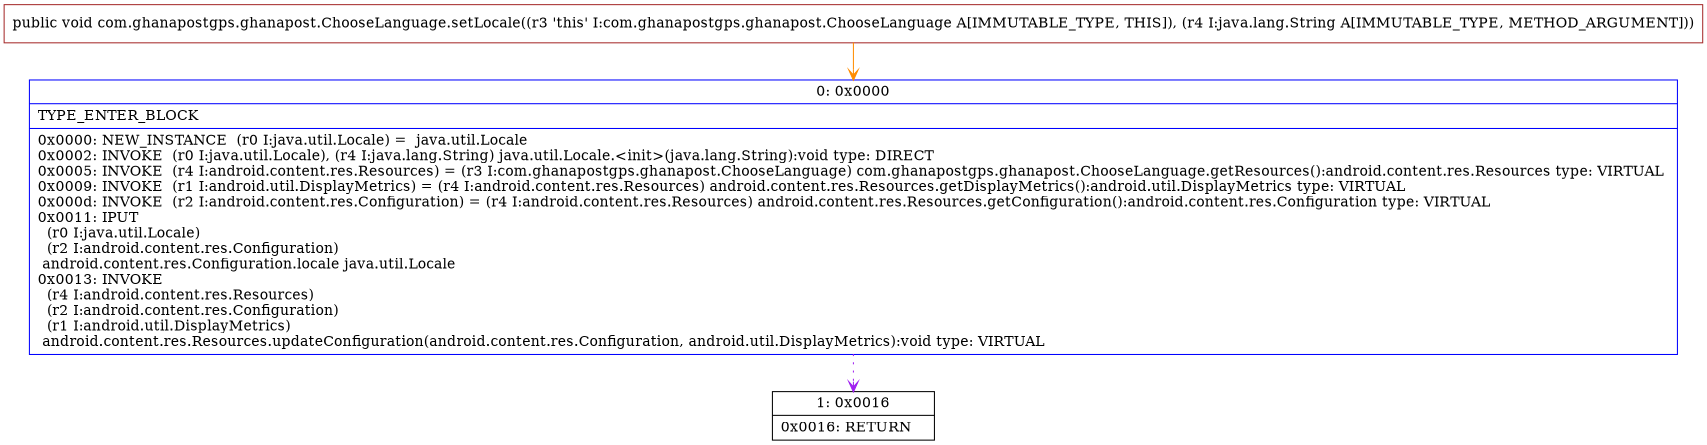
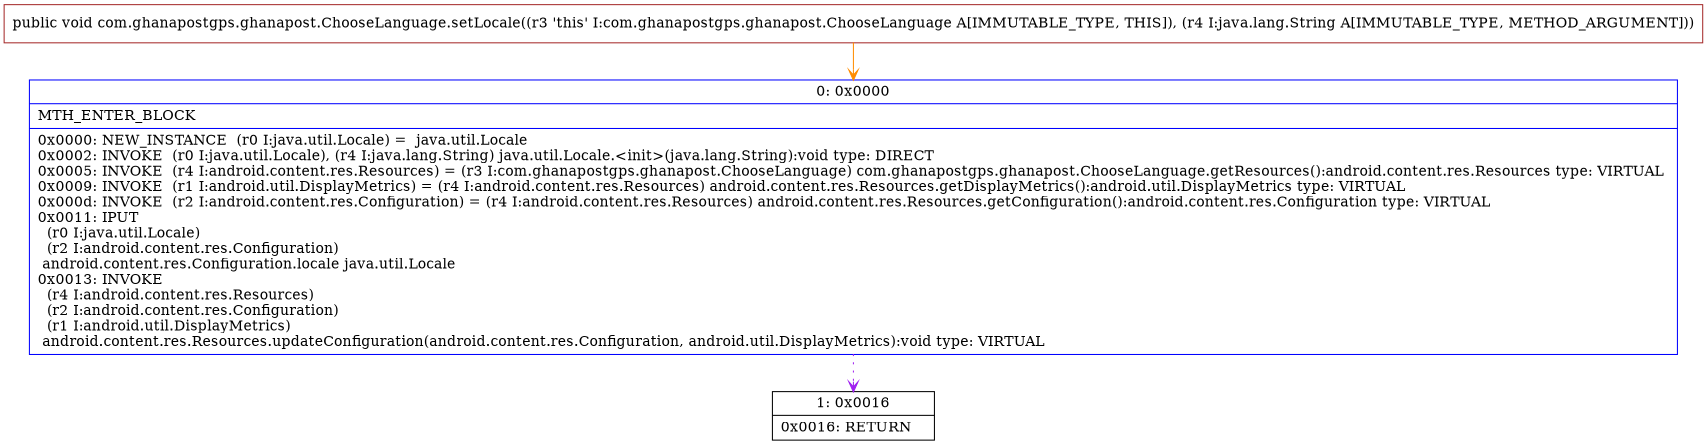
(119, 116) -> (117, 116)
